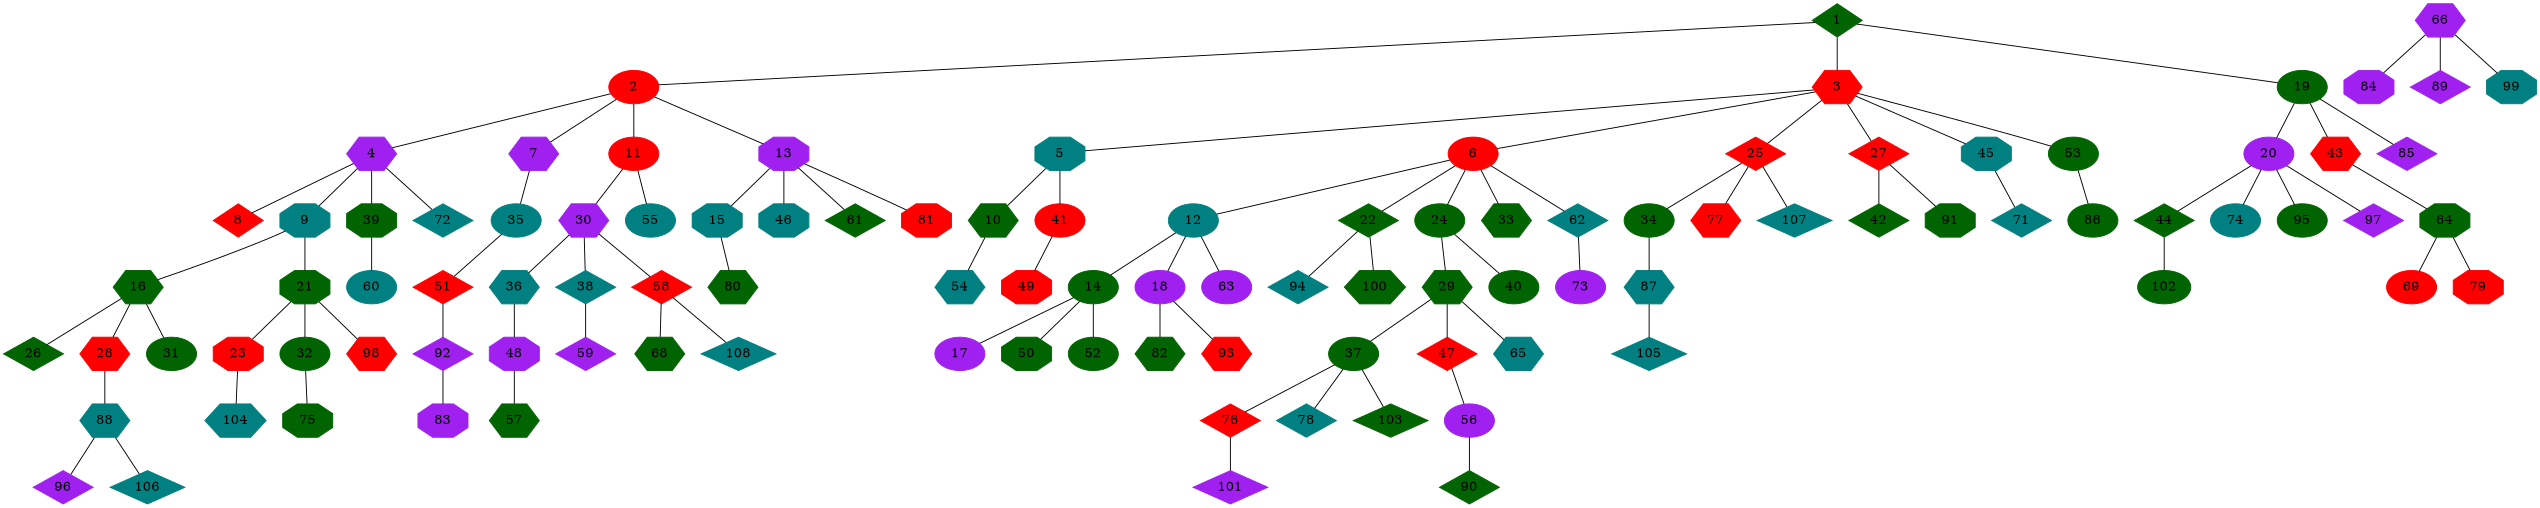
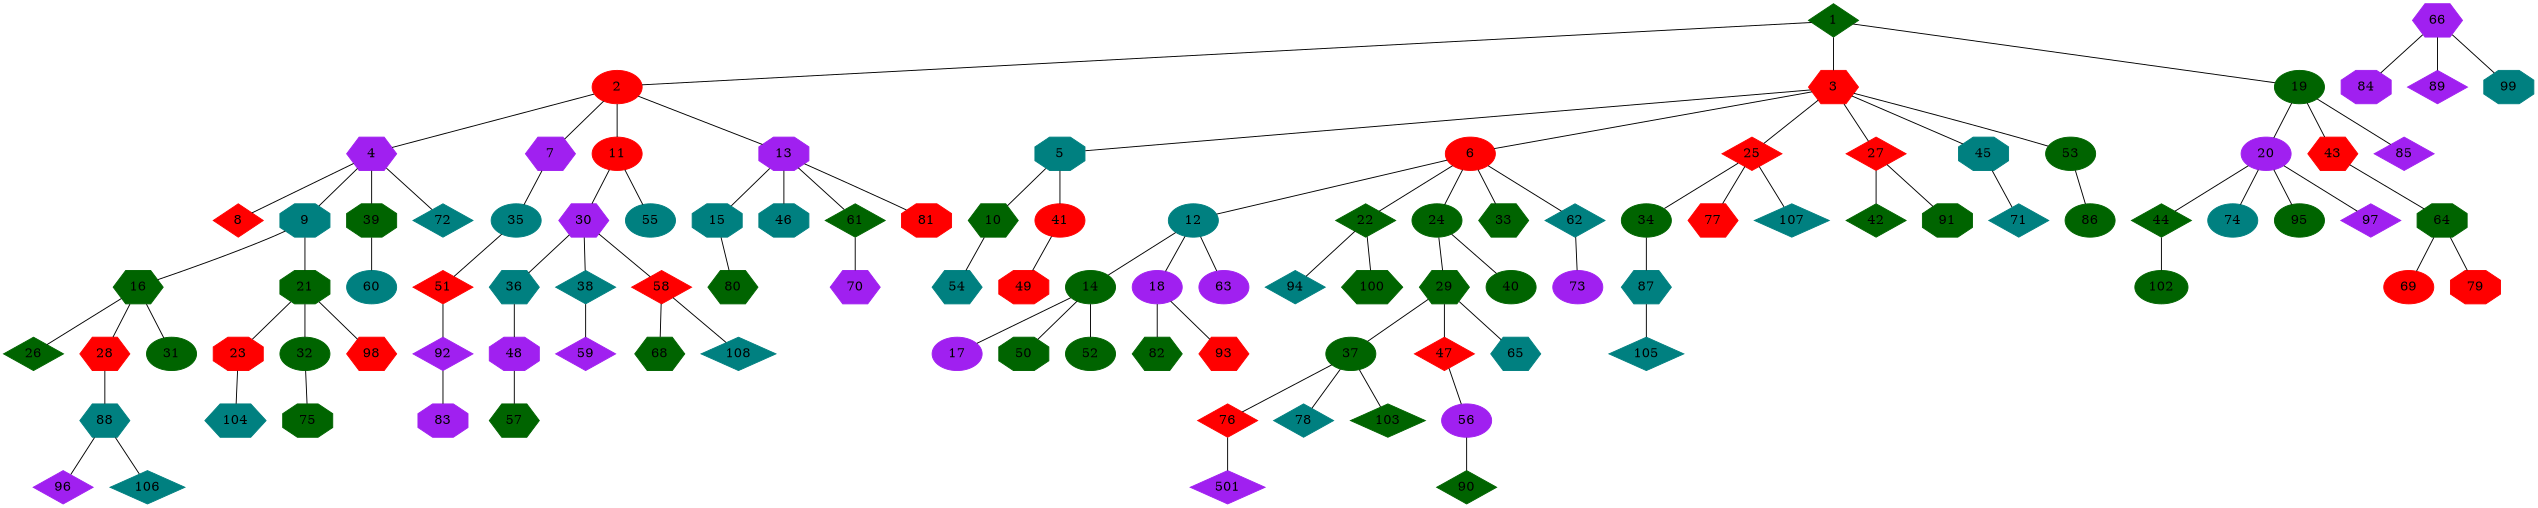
none -> (855, 287)
(1230, 487) -> (1228, 487)
